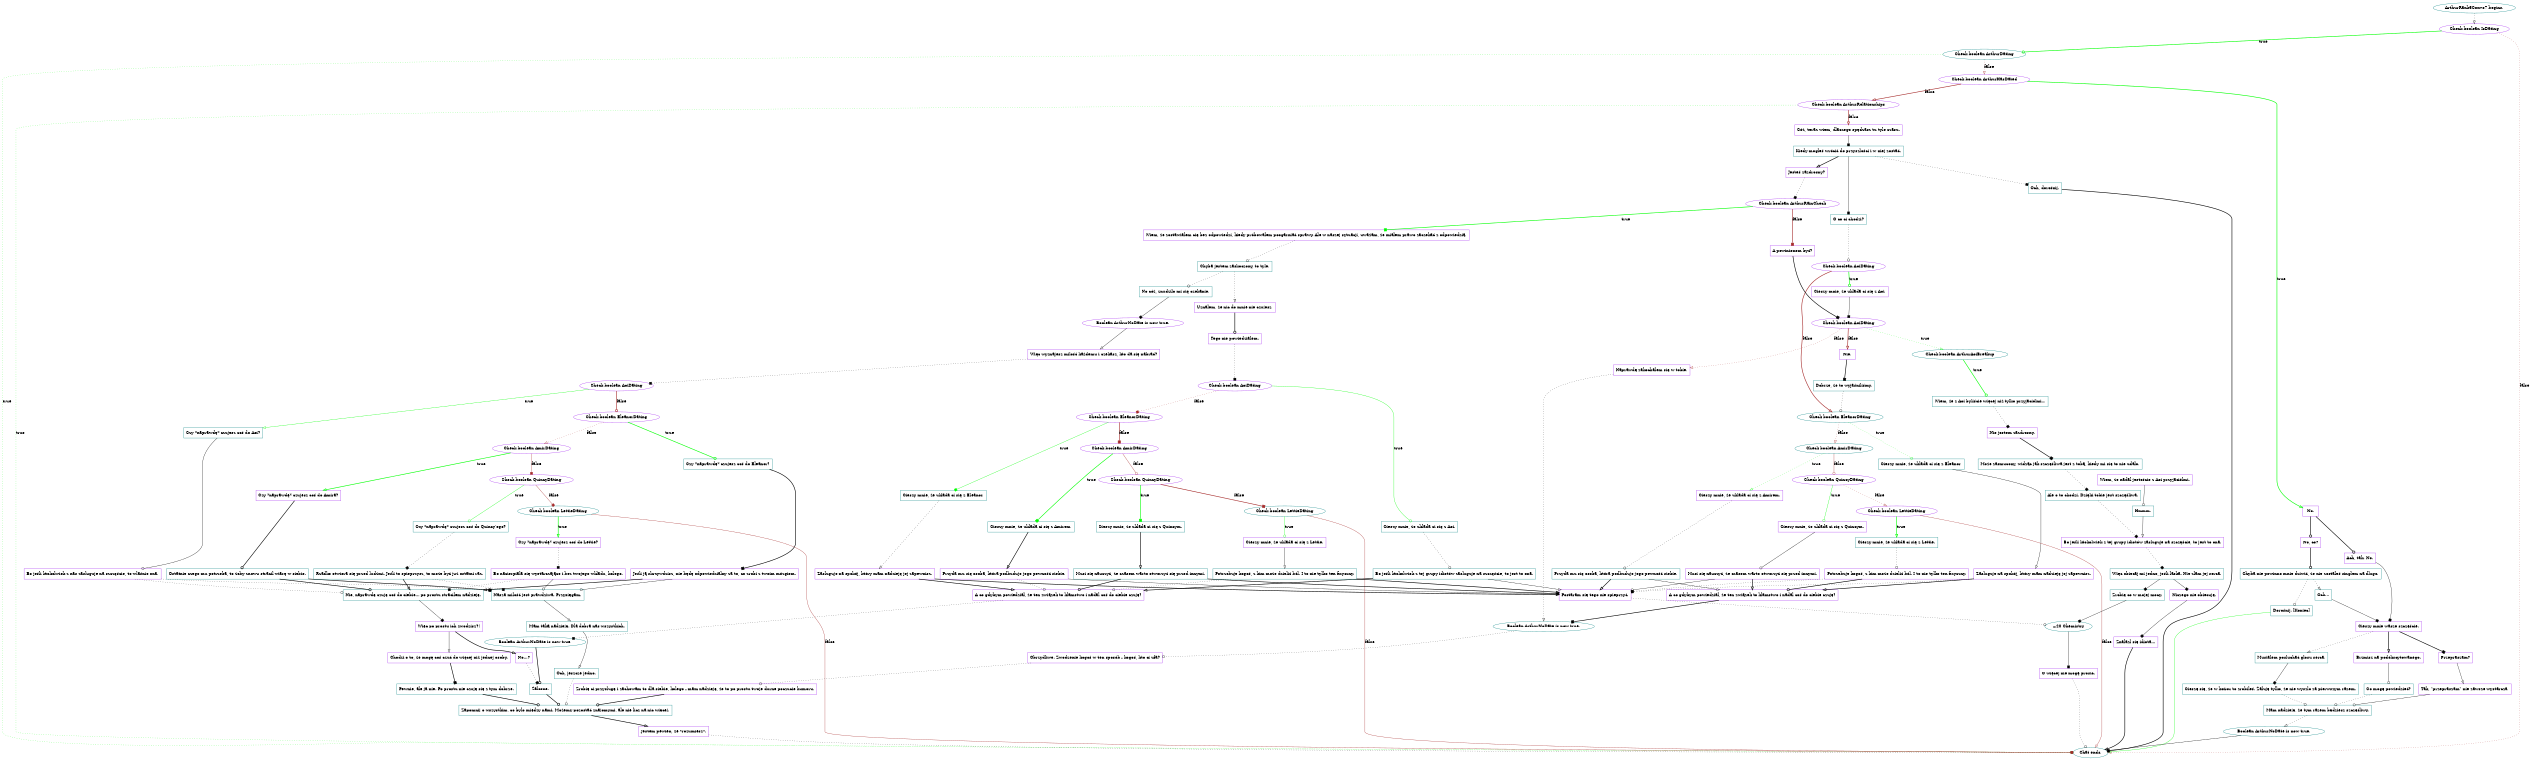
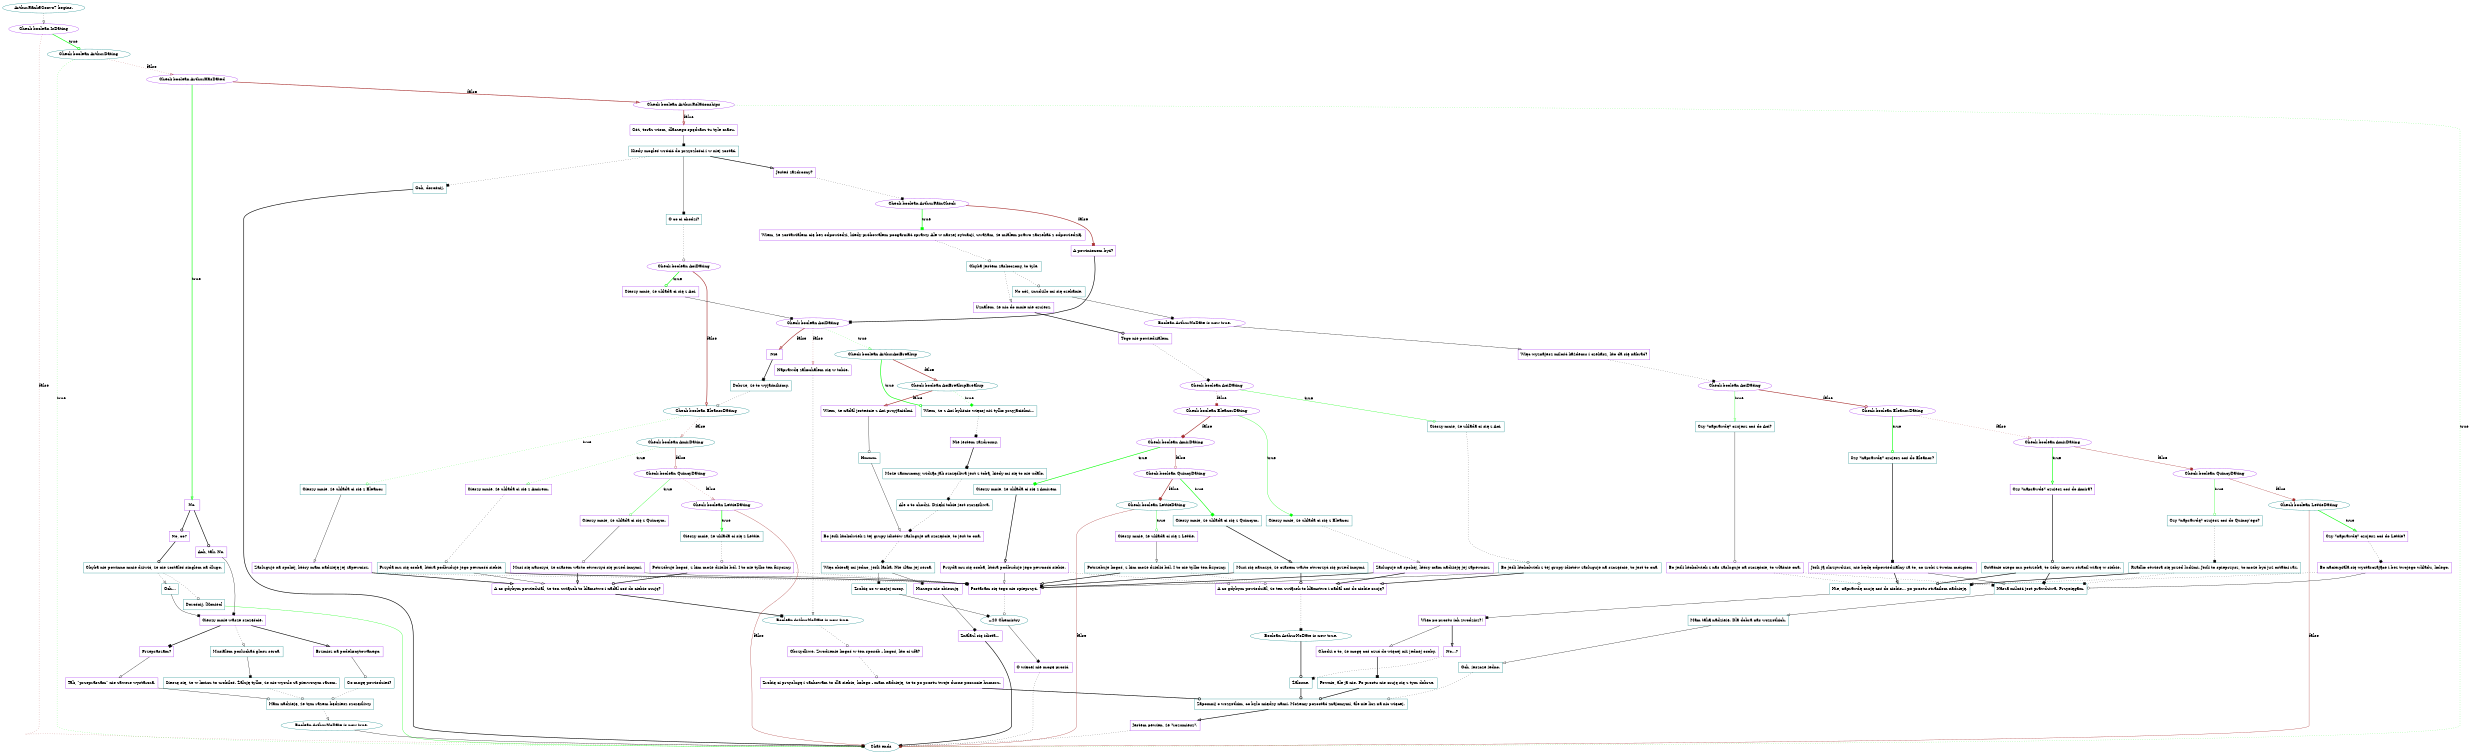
none -> (947, 386)
